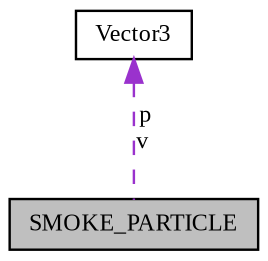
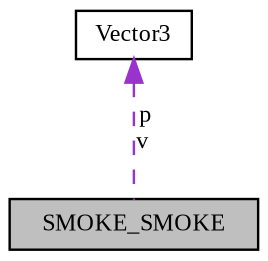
(134, 224) -> (134, 224)
